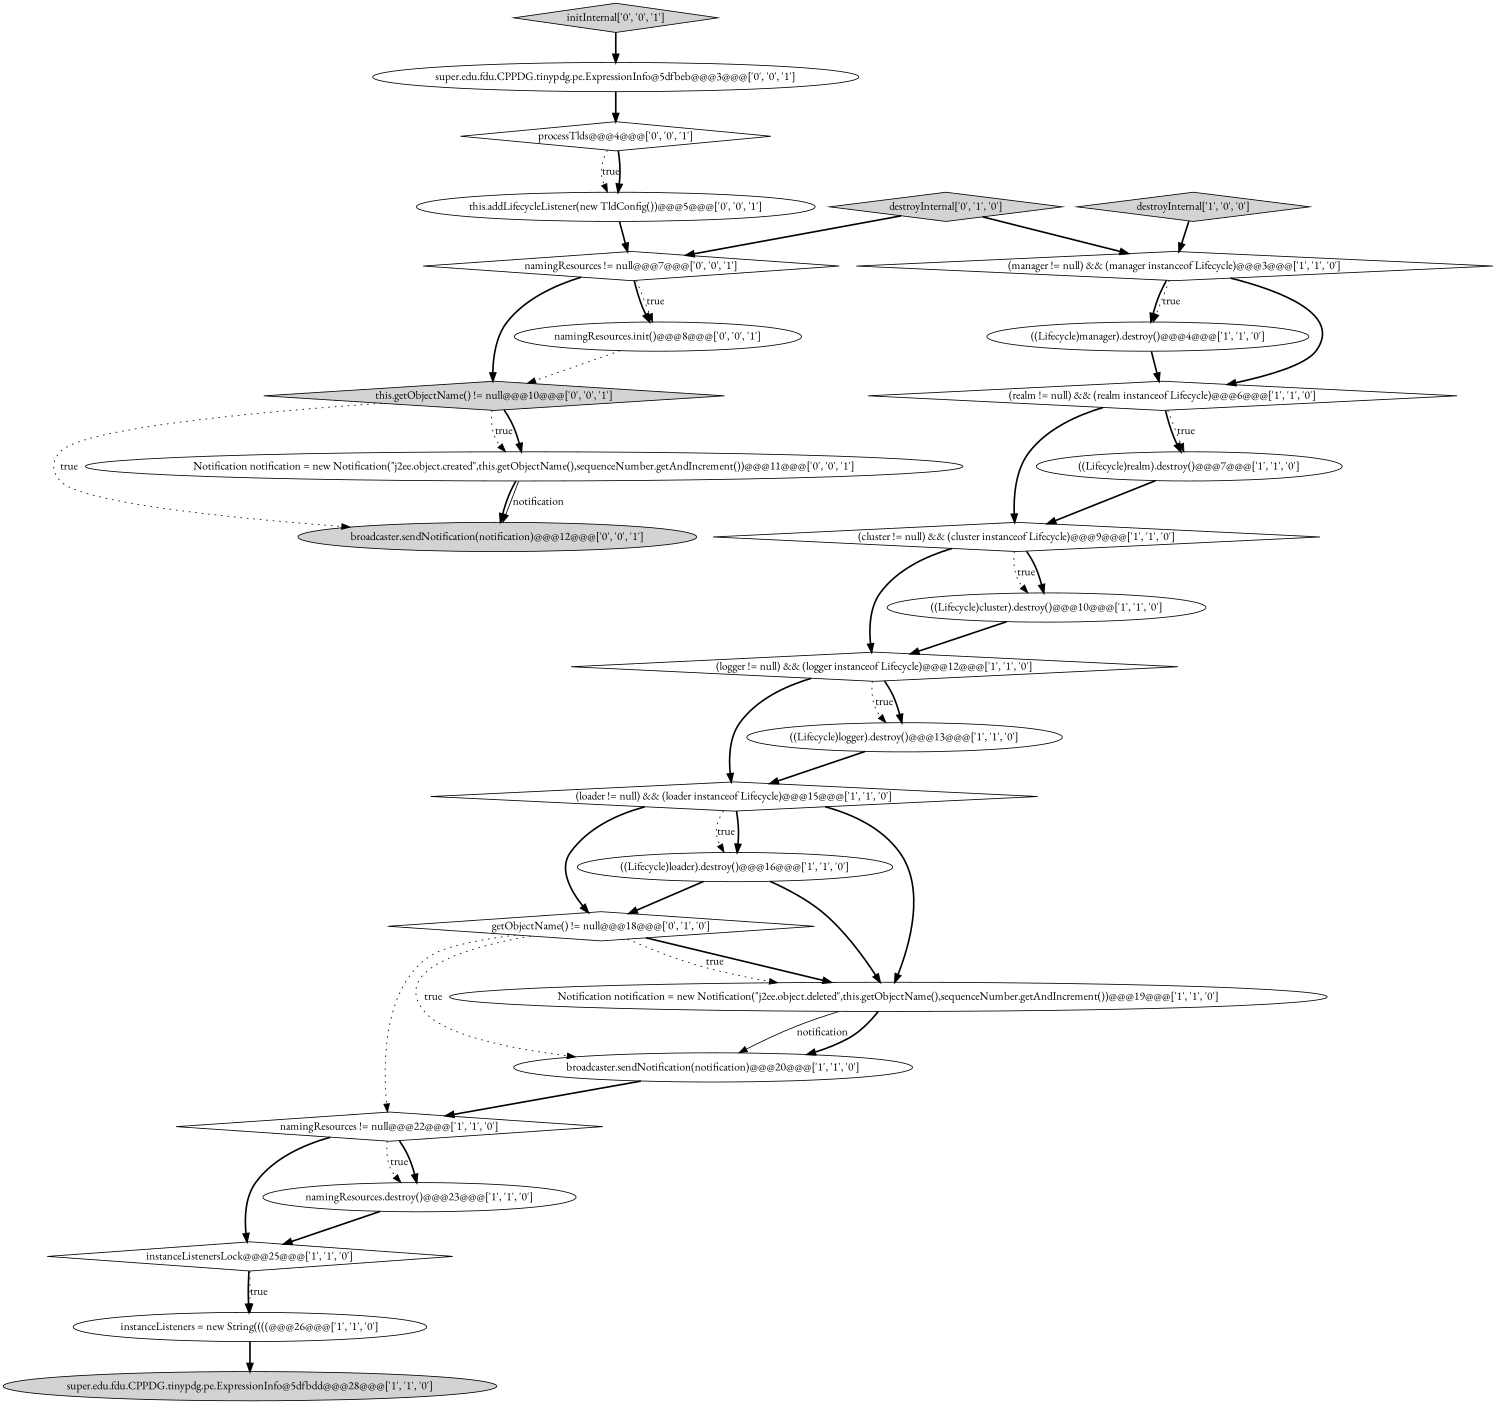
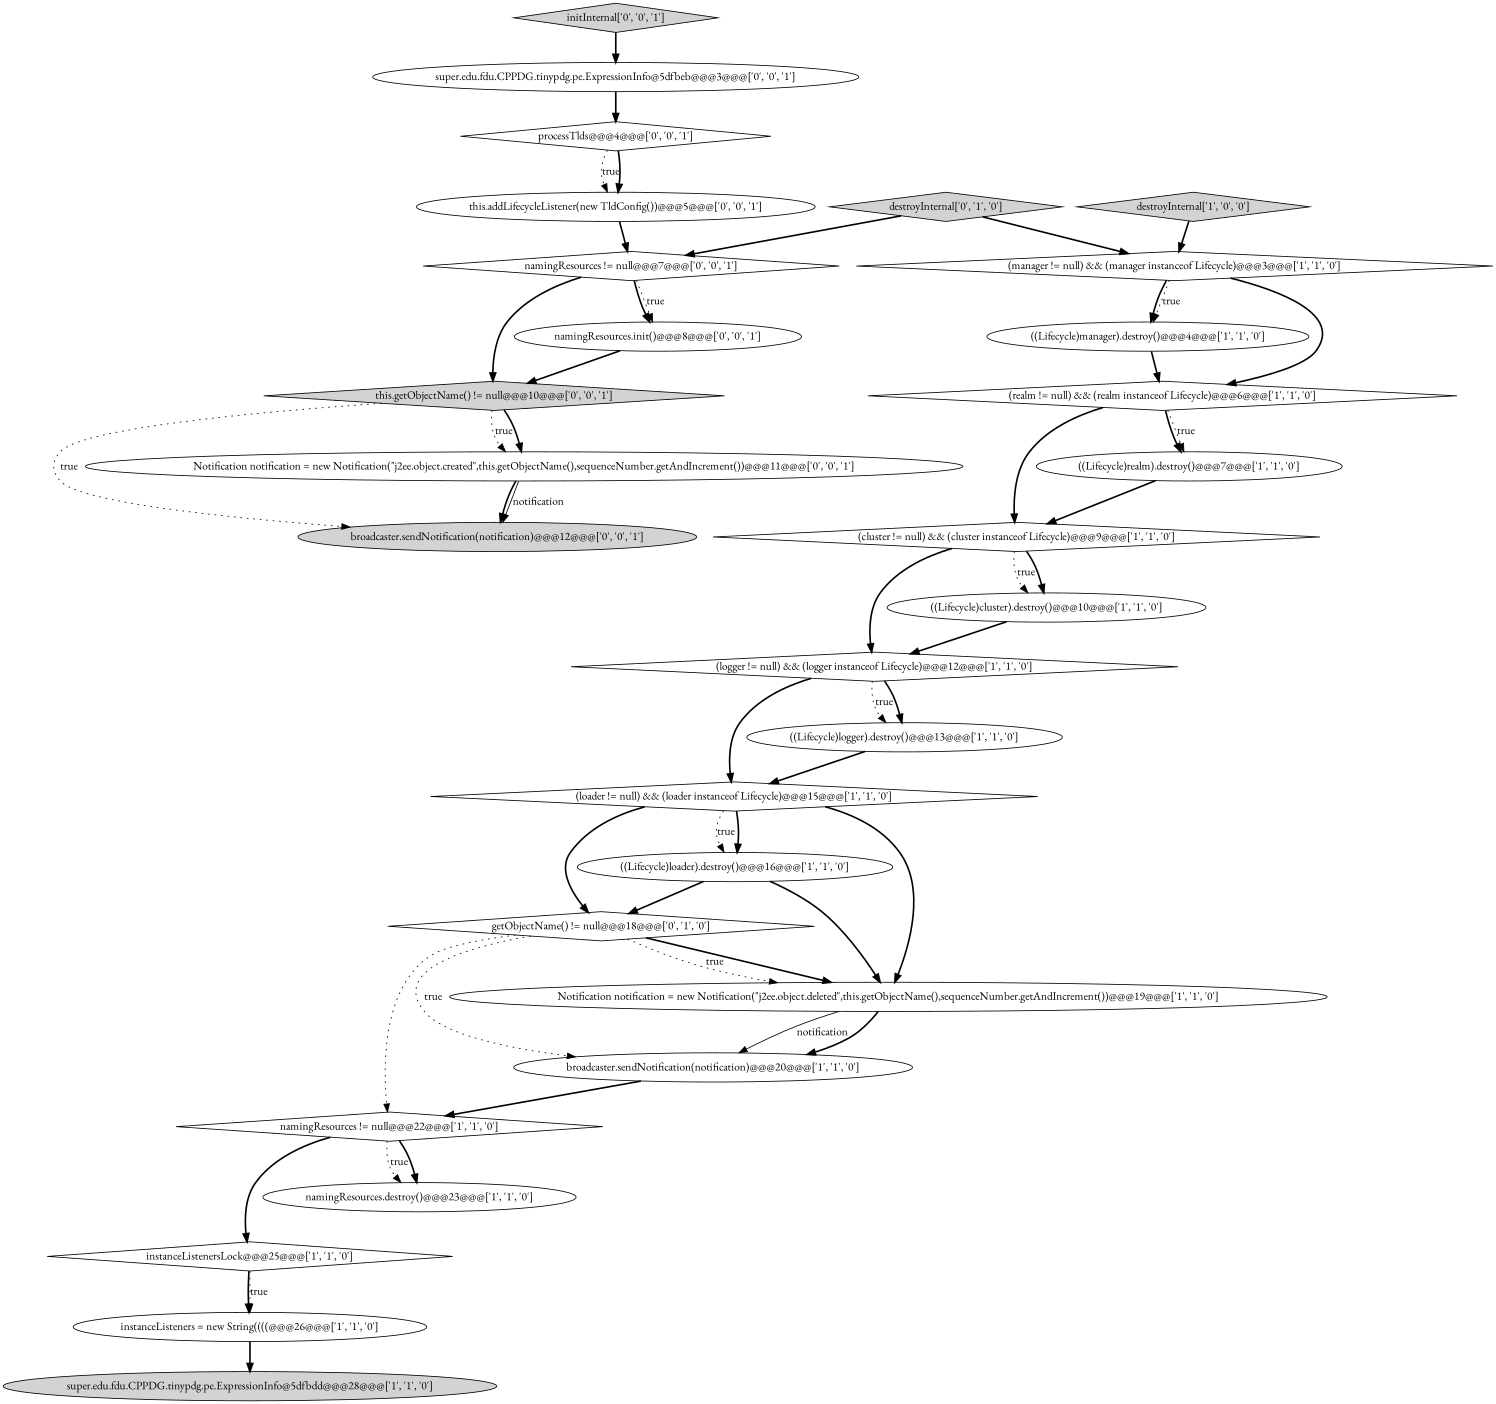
(578, 366) -> (578, 366)
(336, 1226) -> none
